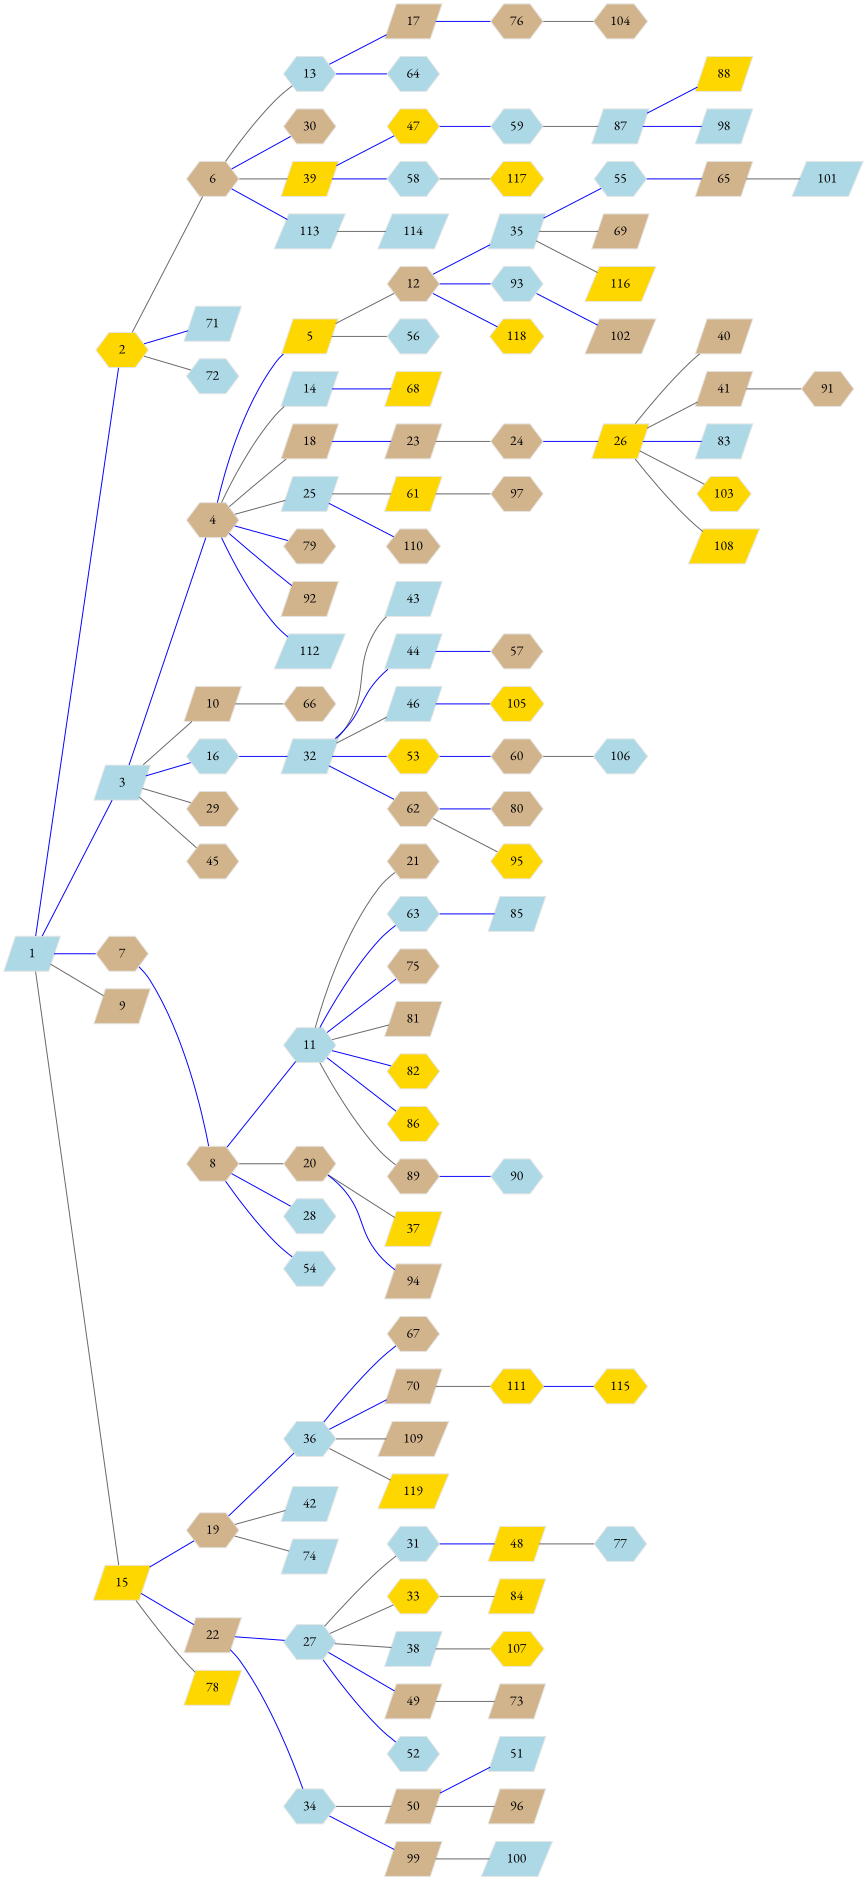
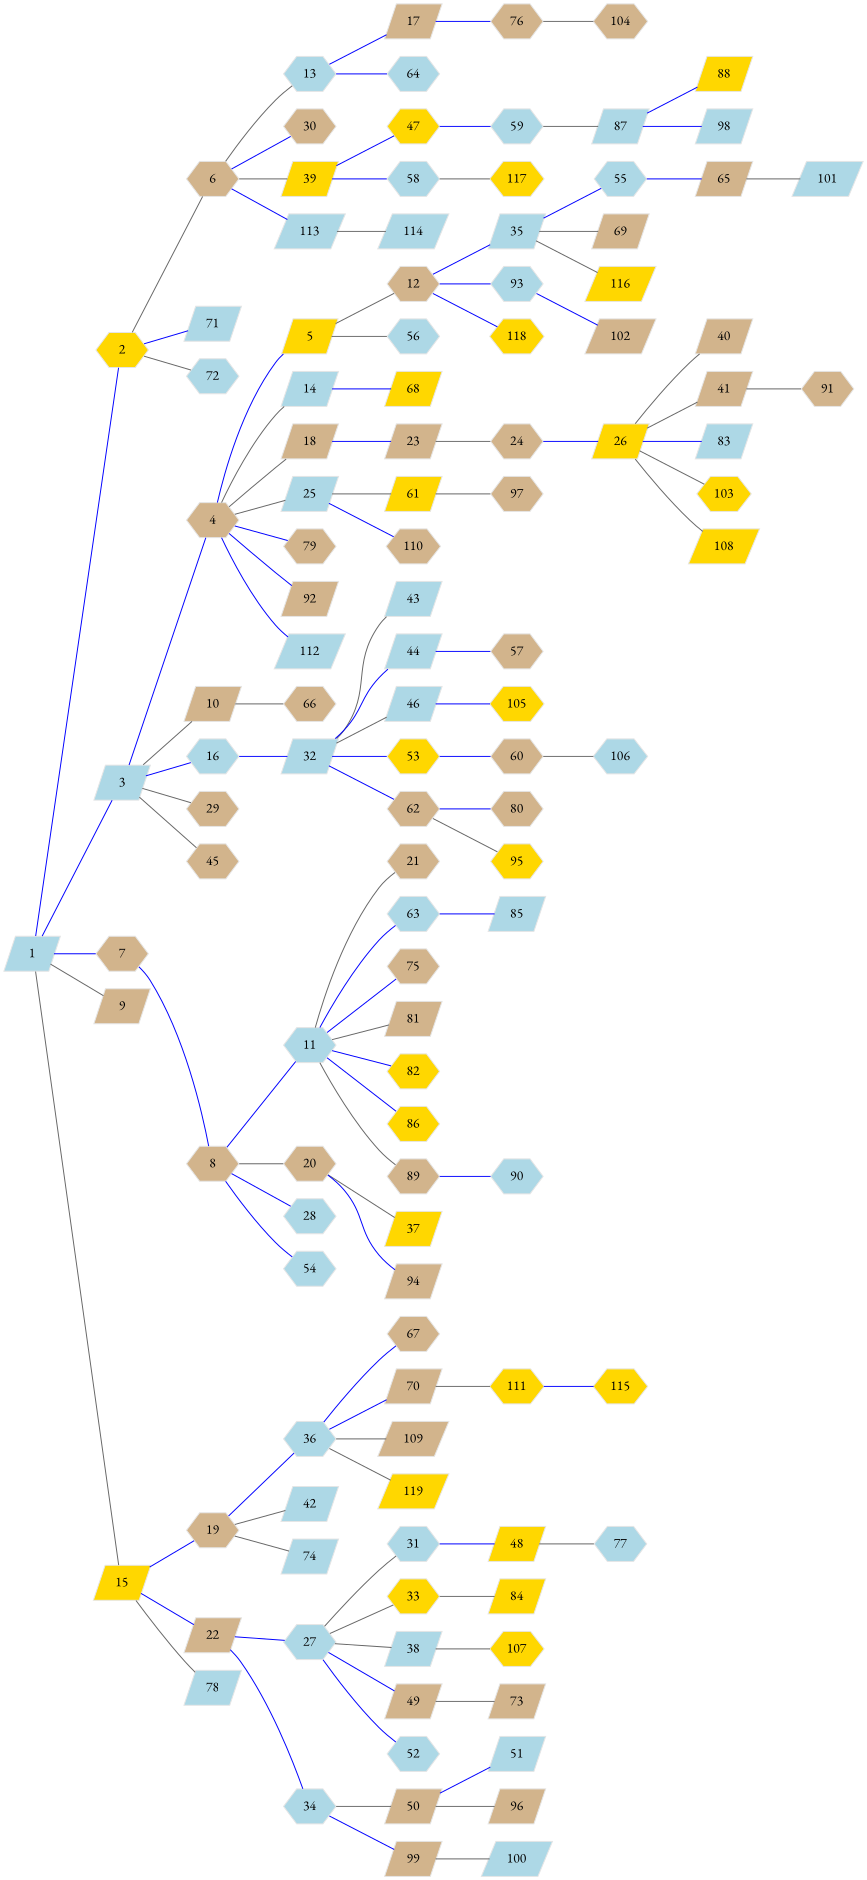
(213, 1688) -> (213, 1688)
